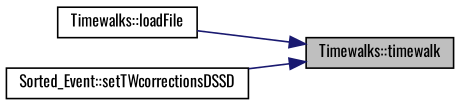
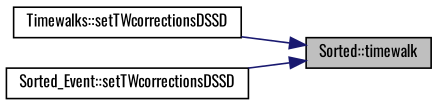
(127, 22) -> (127, 22)
(380, 53) -> (369, 53)
